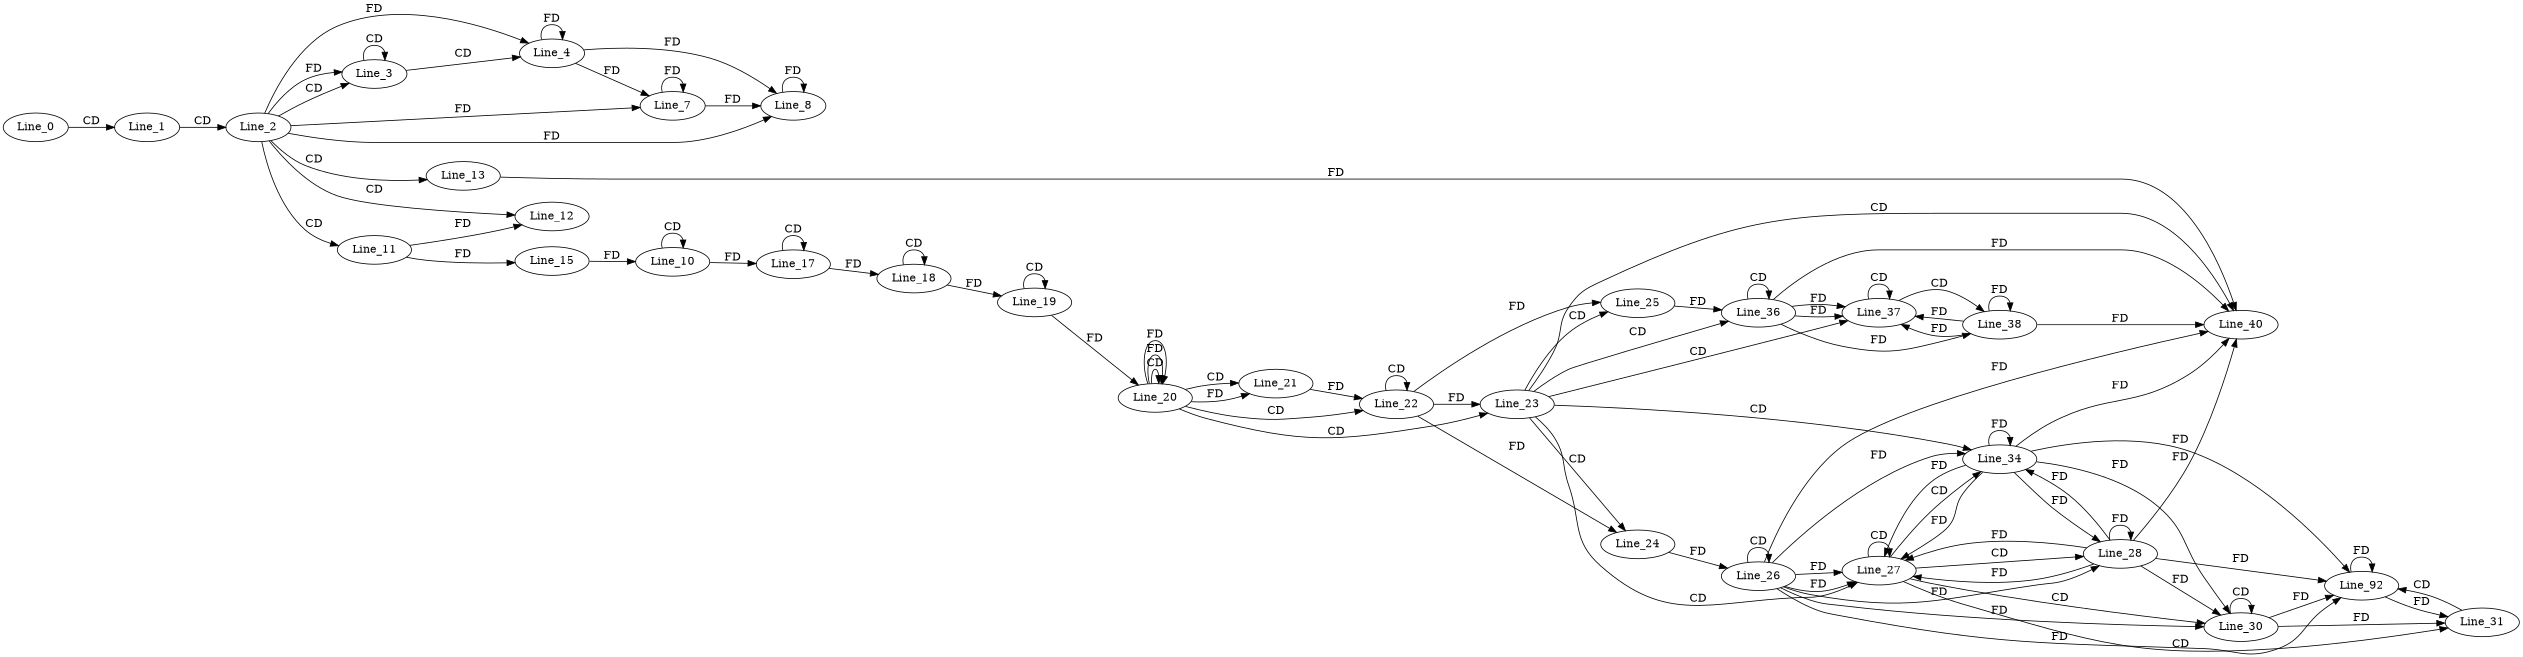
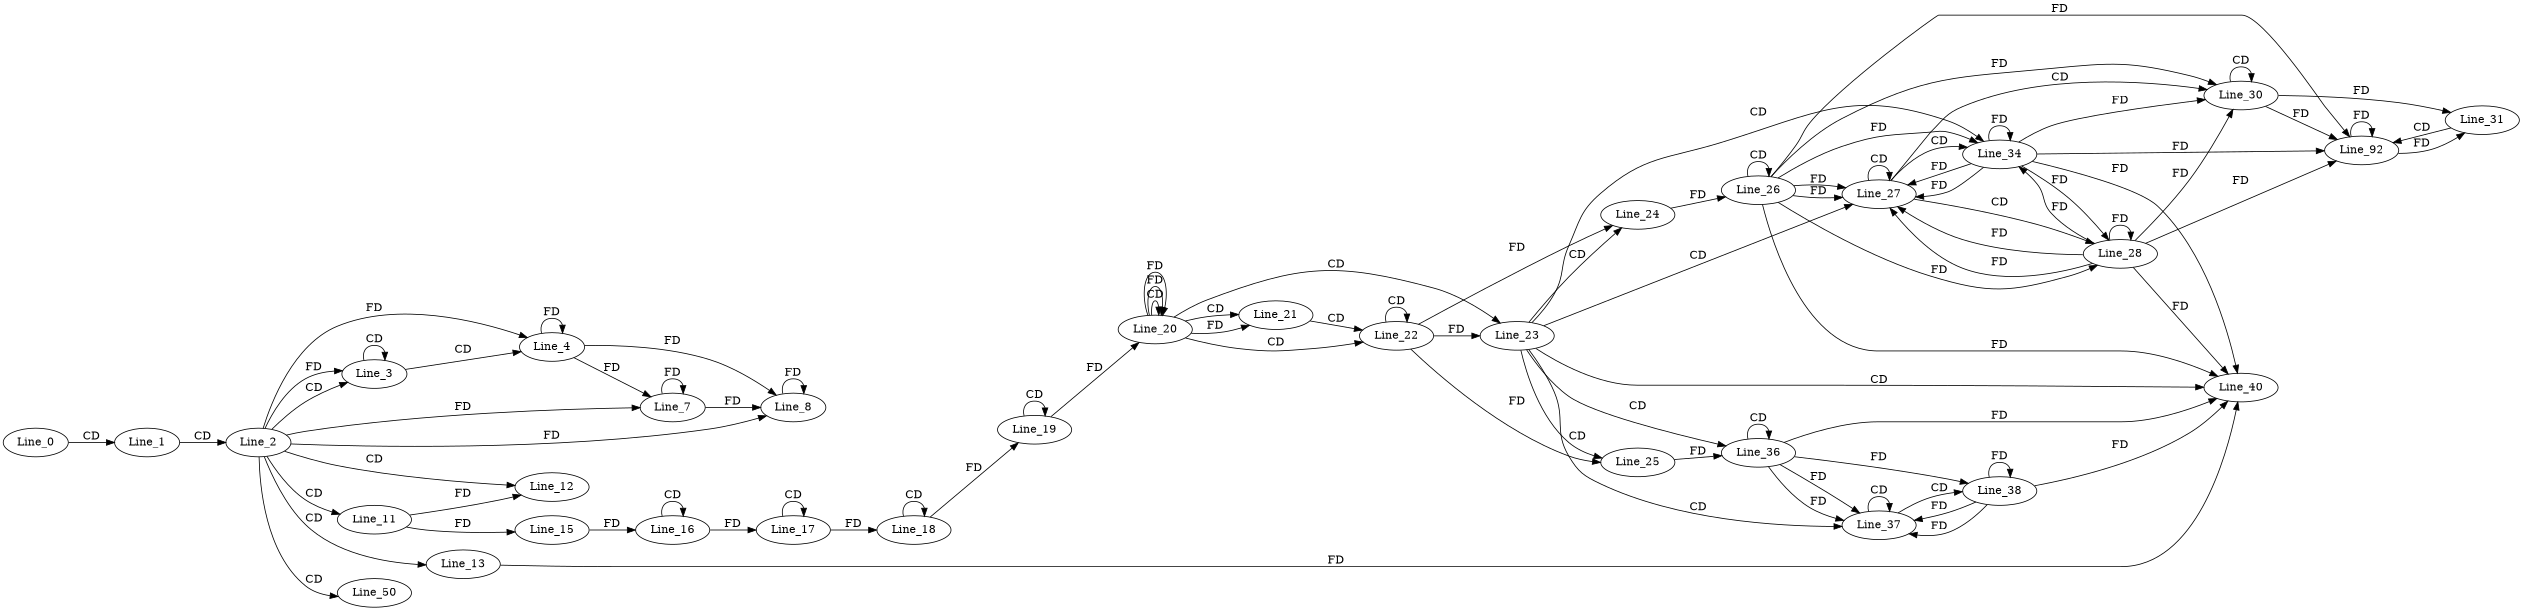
(673, 262) -> (673, 530)
(1336, 387) -> (1336, 319)
none -> (374, 593)
(2086, 638) -> none
